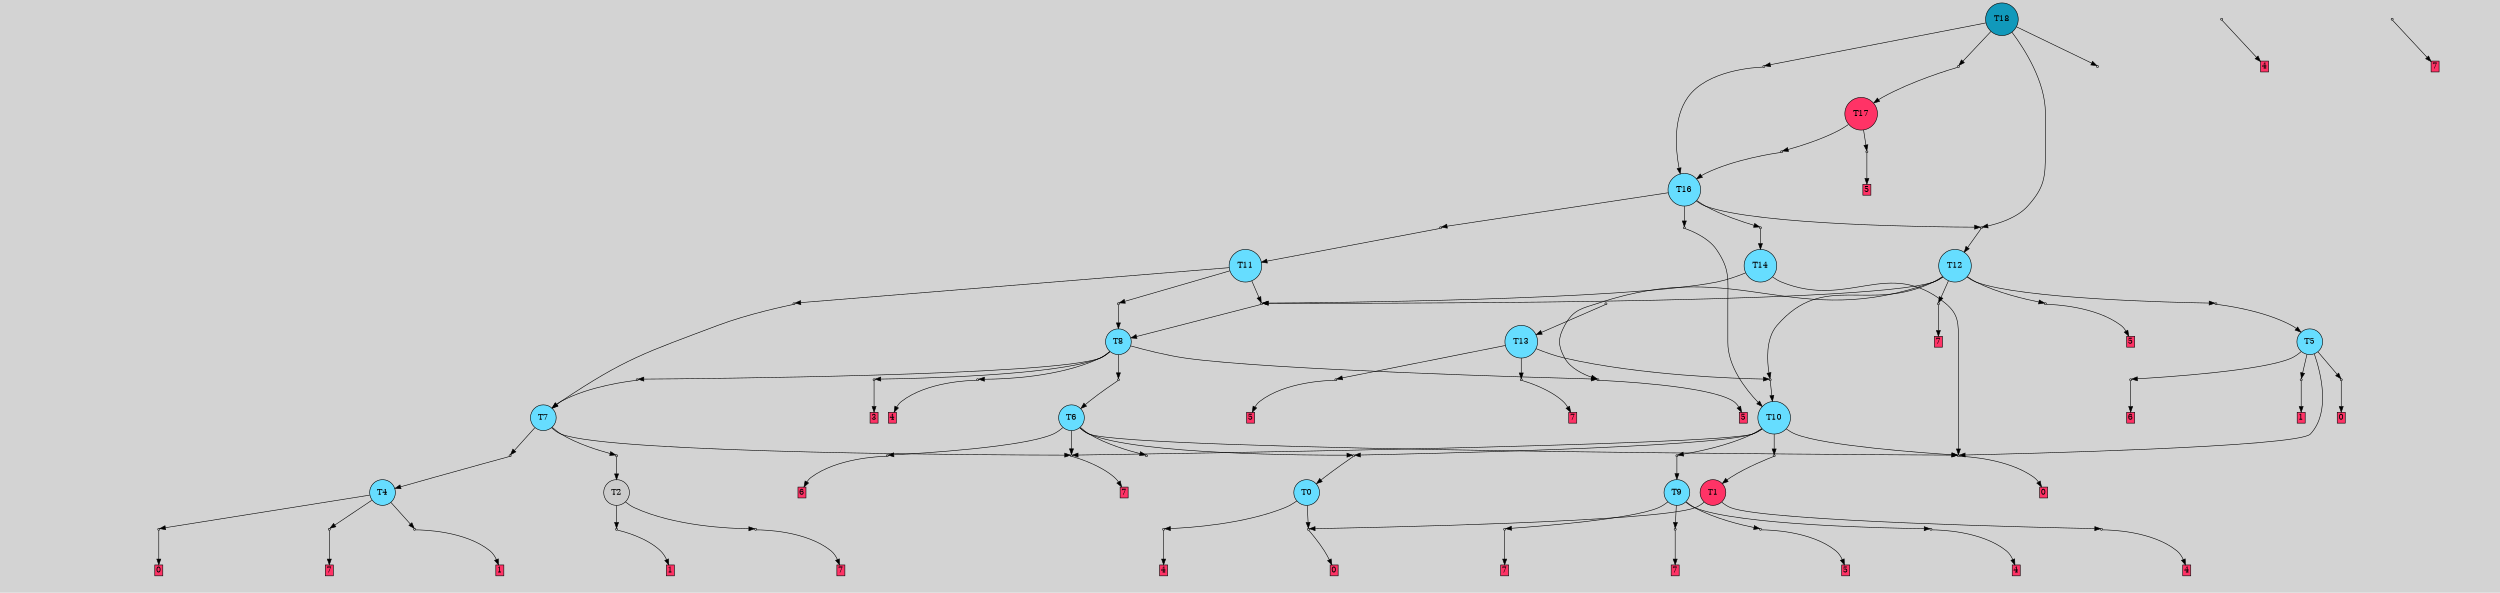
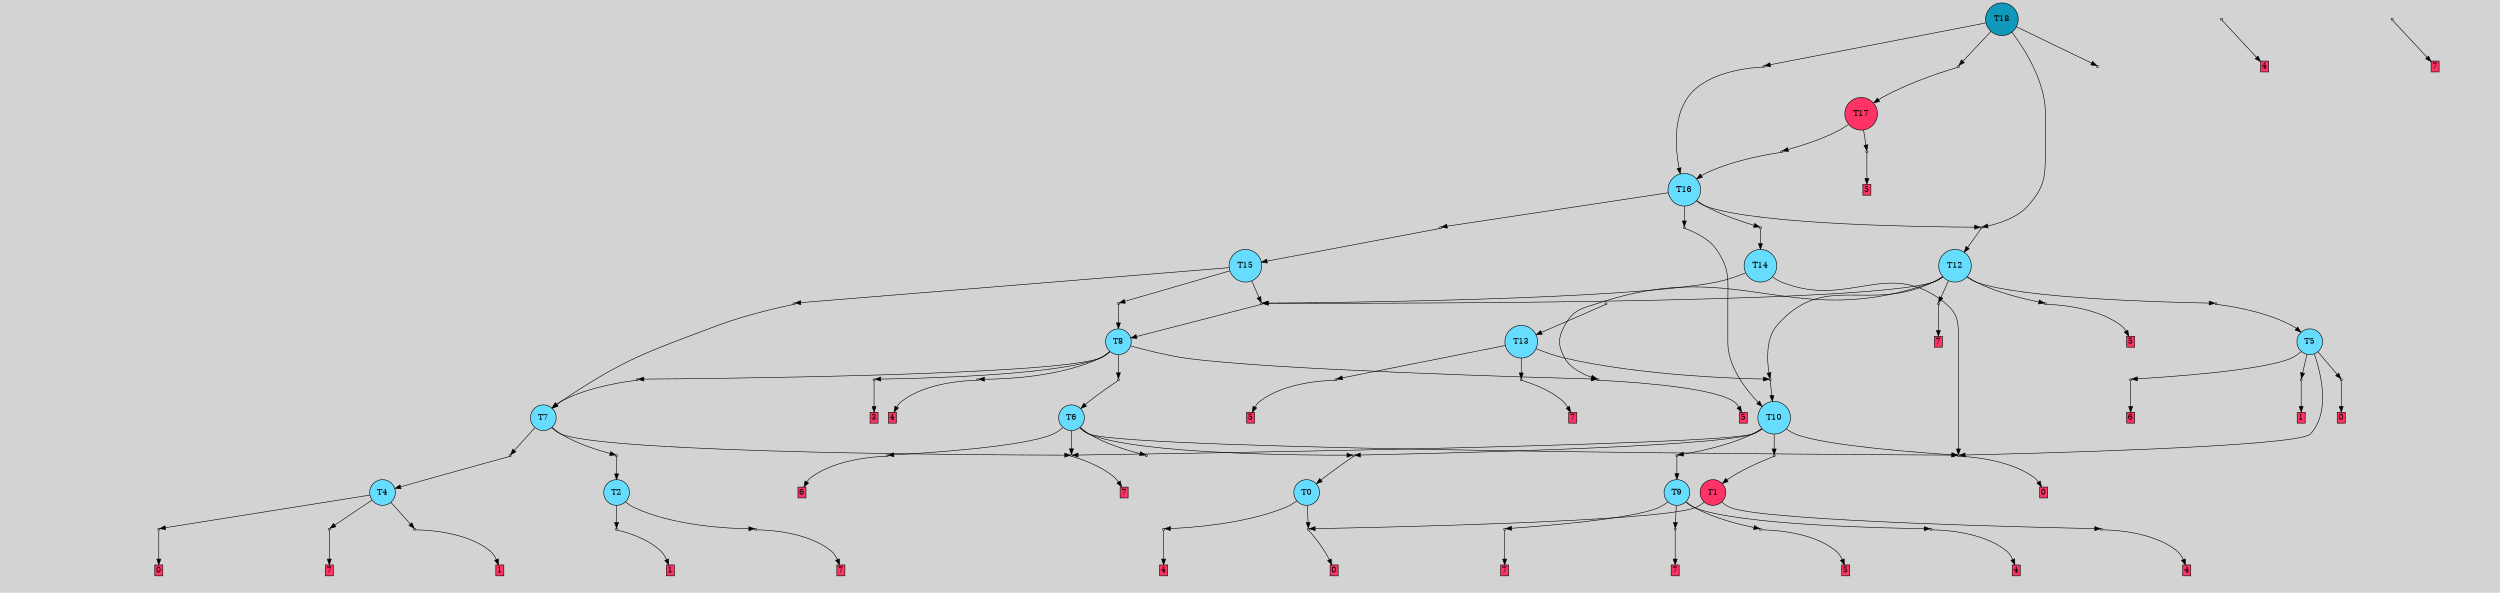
(1245, 266) -> (1245, 266)
(617, 493) -> (617, 493)
